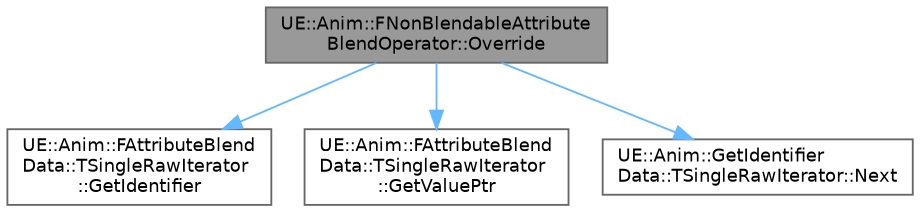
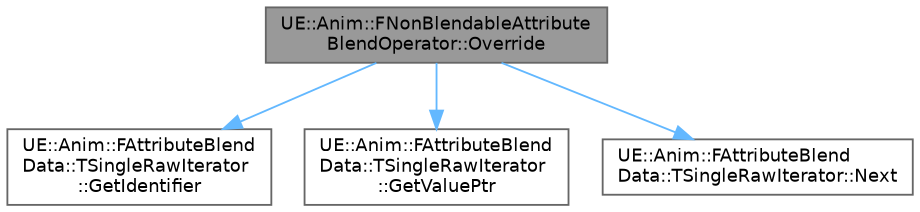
(758, 167) -> (758, 167)
